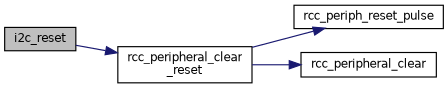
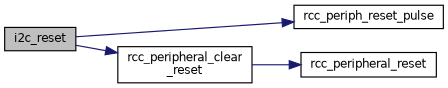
(283, 39) -> (179, 30)
(369, 65) -> (369, 65)
